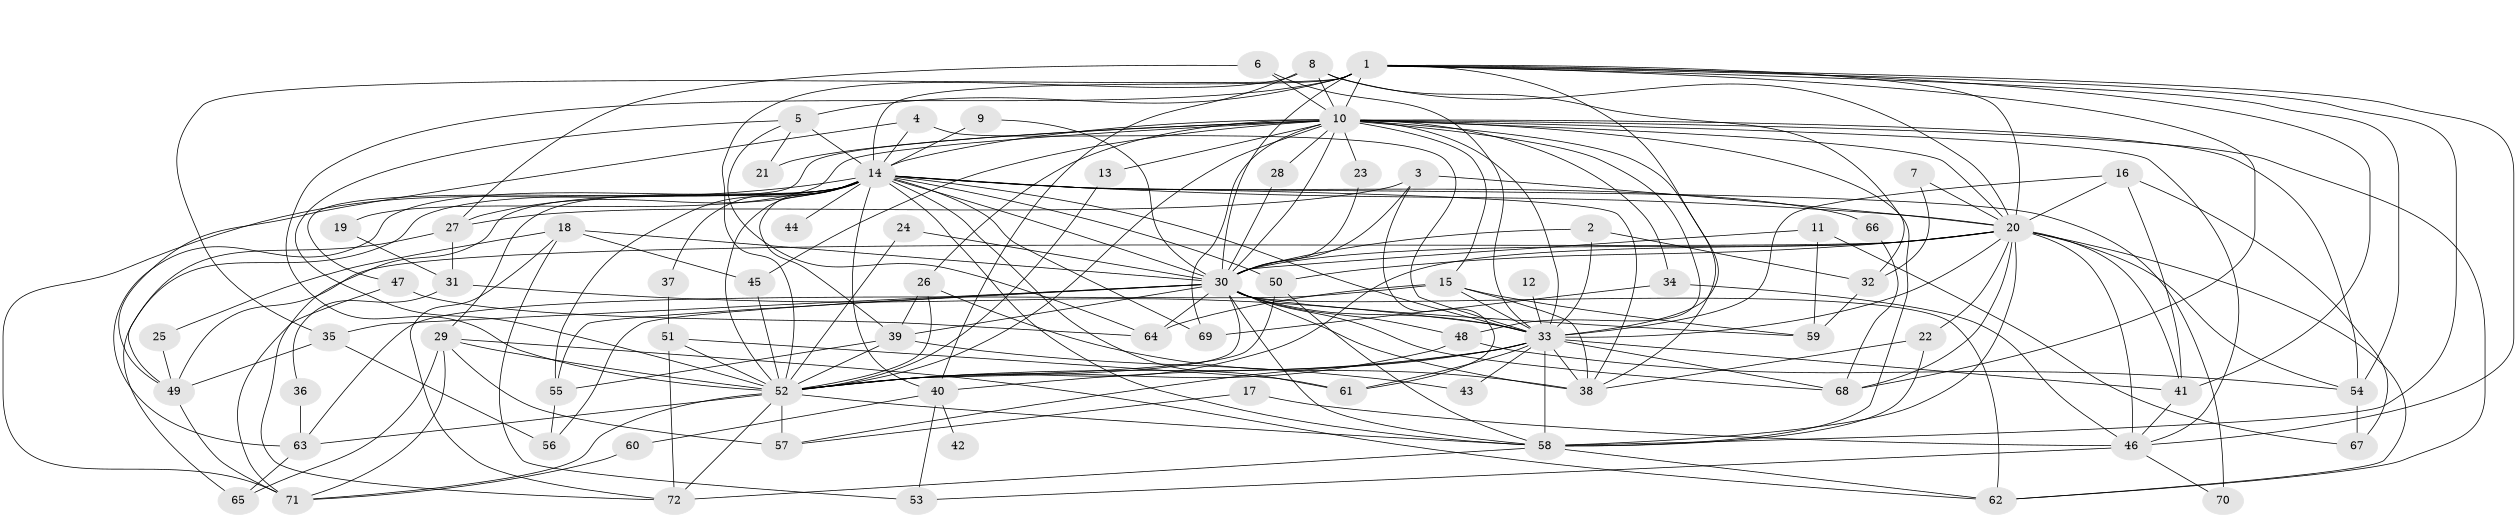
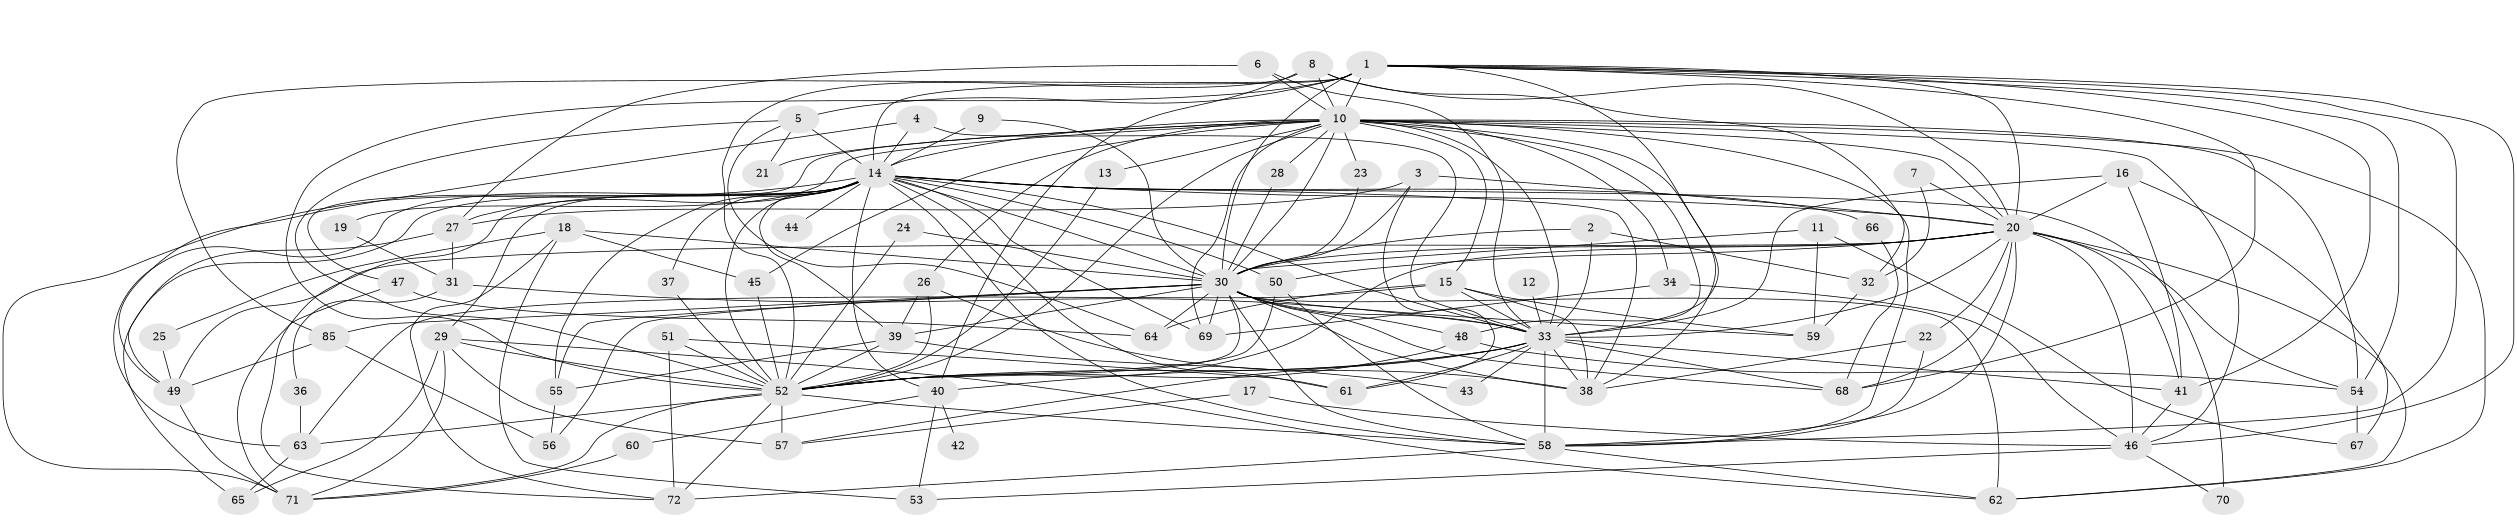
(668, 306) -> (724, 347)
none -> (1214, 310)
(329, 337) -> (329, 337)
